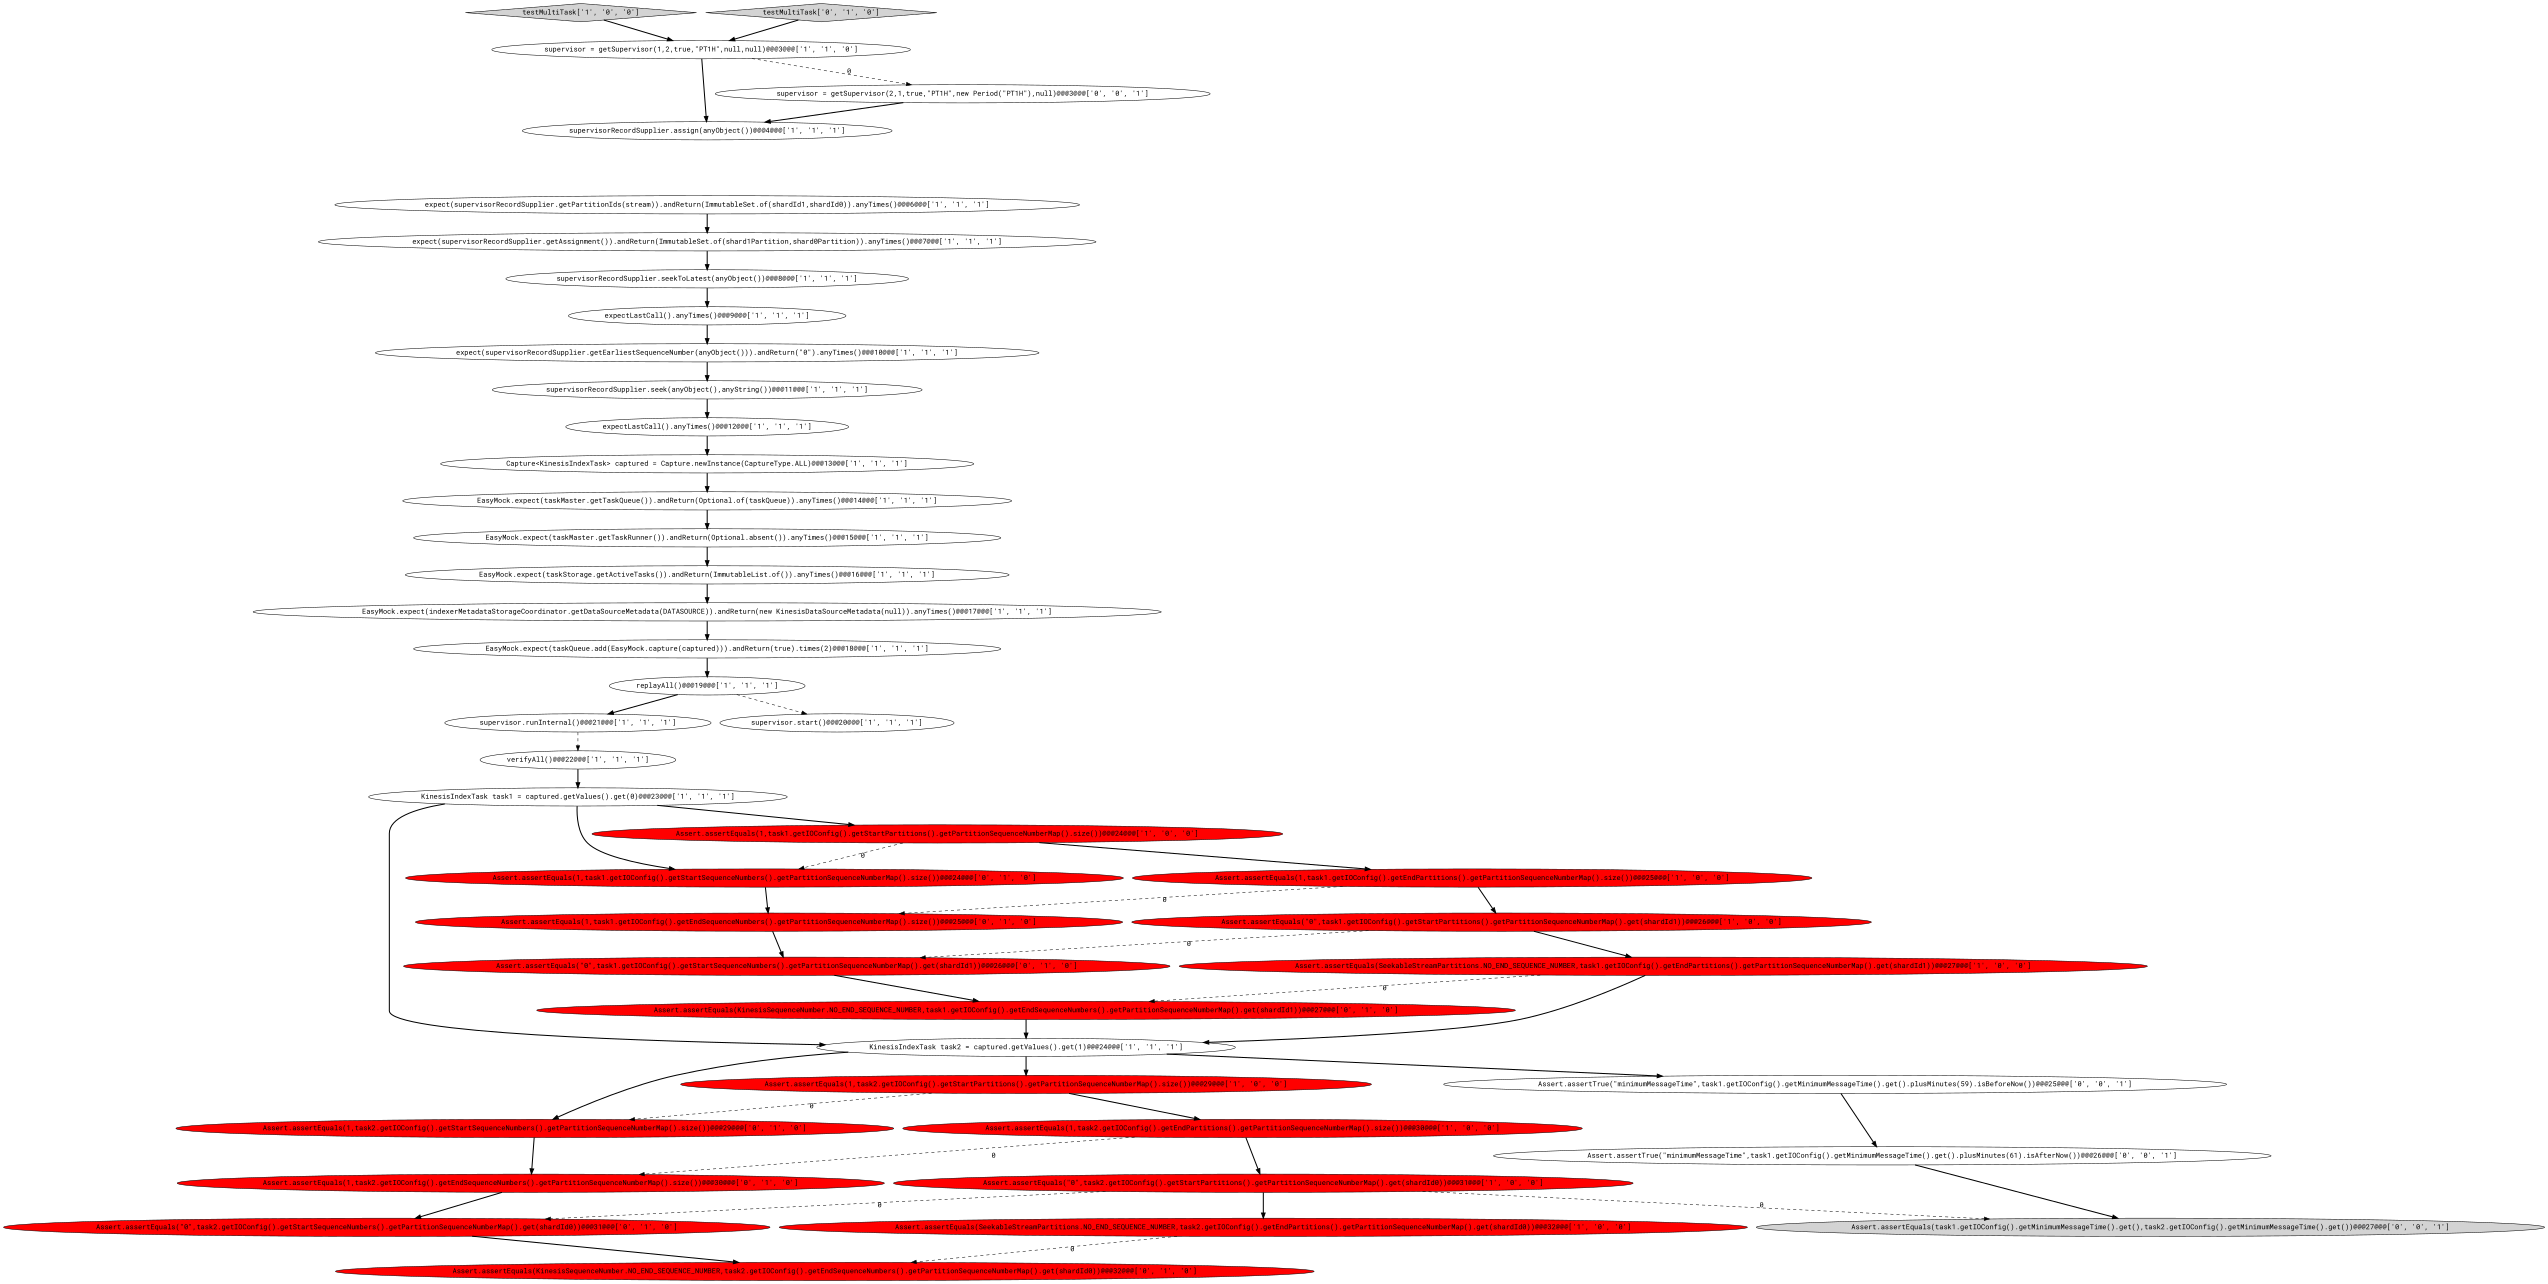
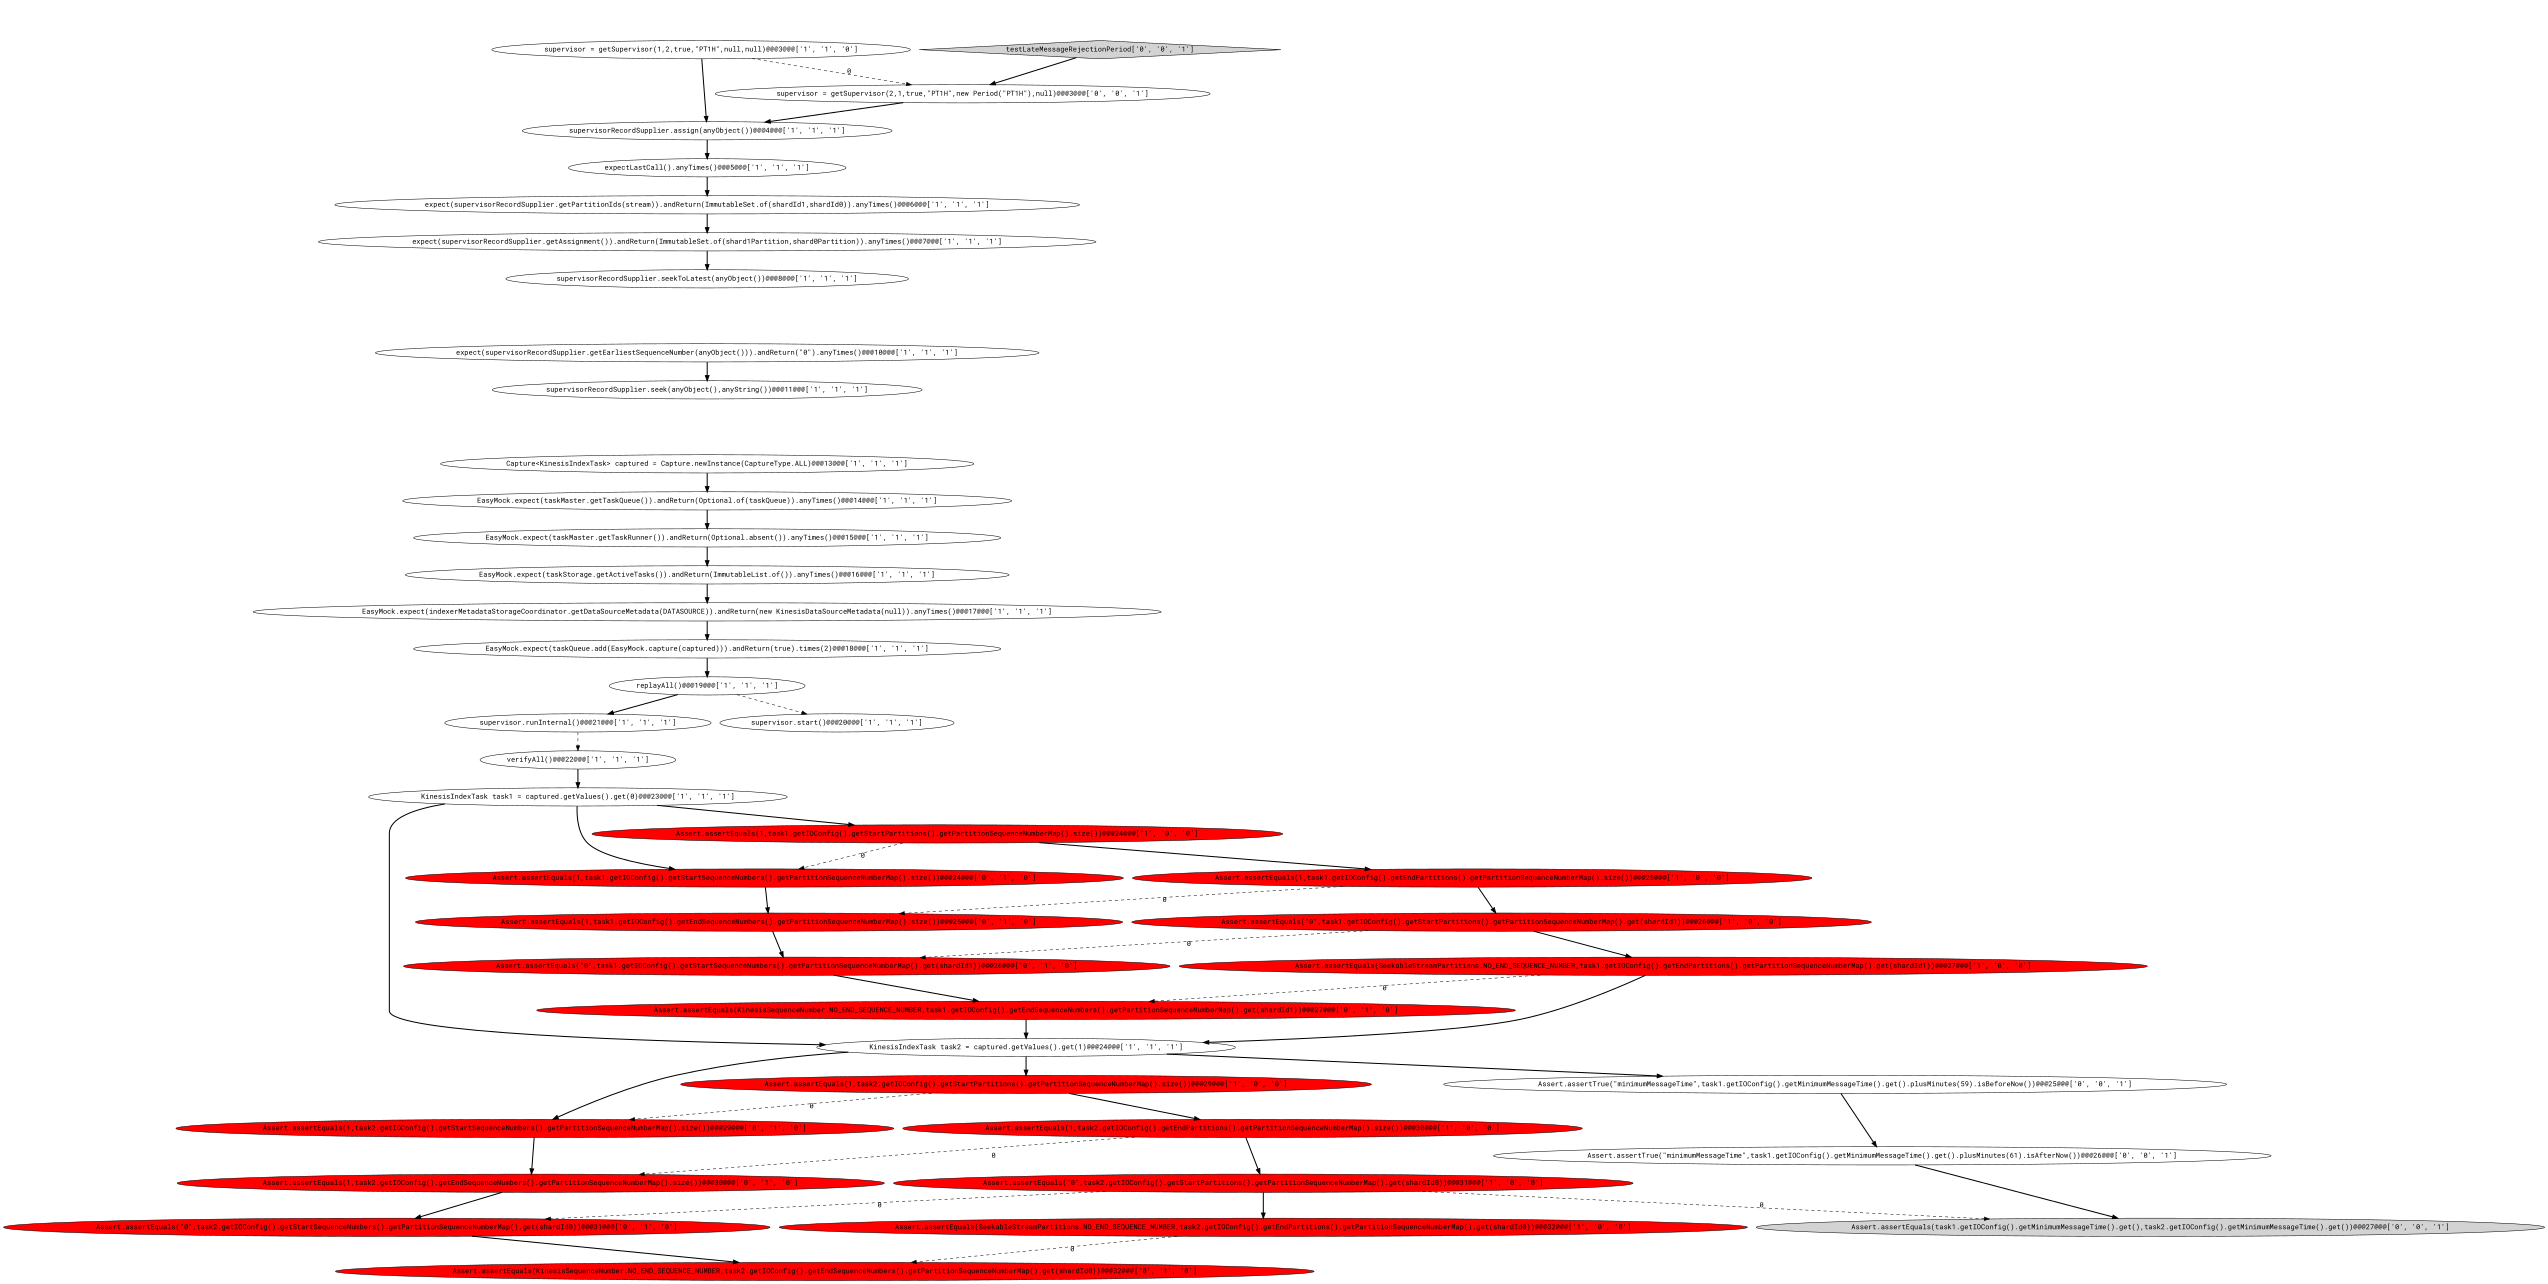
(581, 13) -> none
(821, 13) -> none
none -> (1100, 50)
none -> (707, 168)
(707, 316) -> none
(707, 427) -> none
